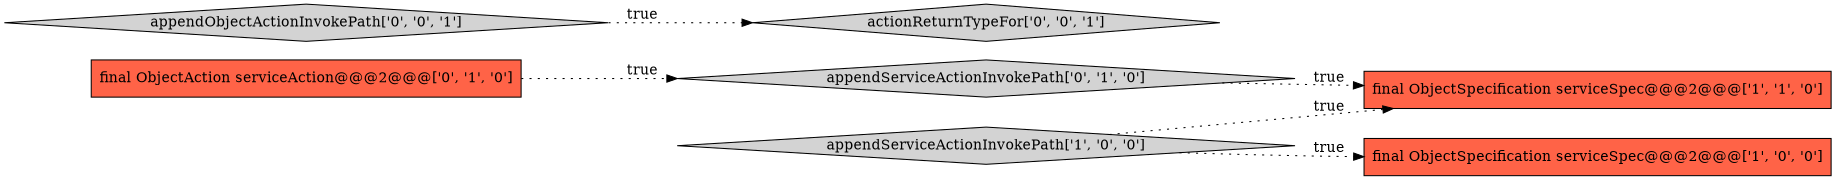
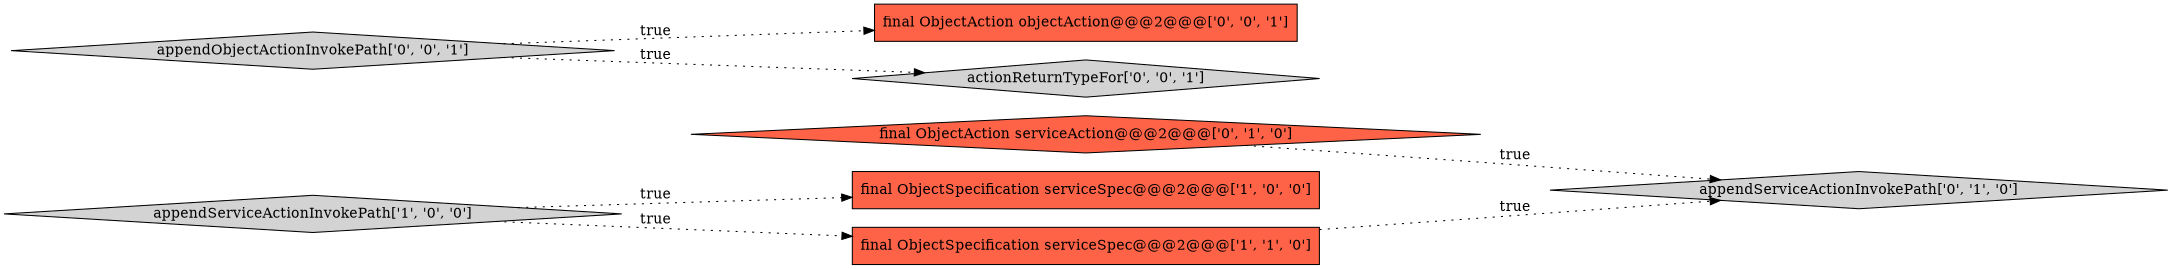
none -> (1086, 23)
(306, 79) -> (1086, 134)
(1288, 84) -> (1515, 216)
